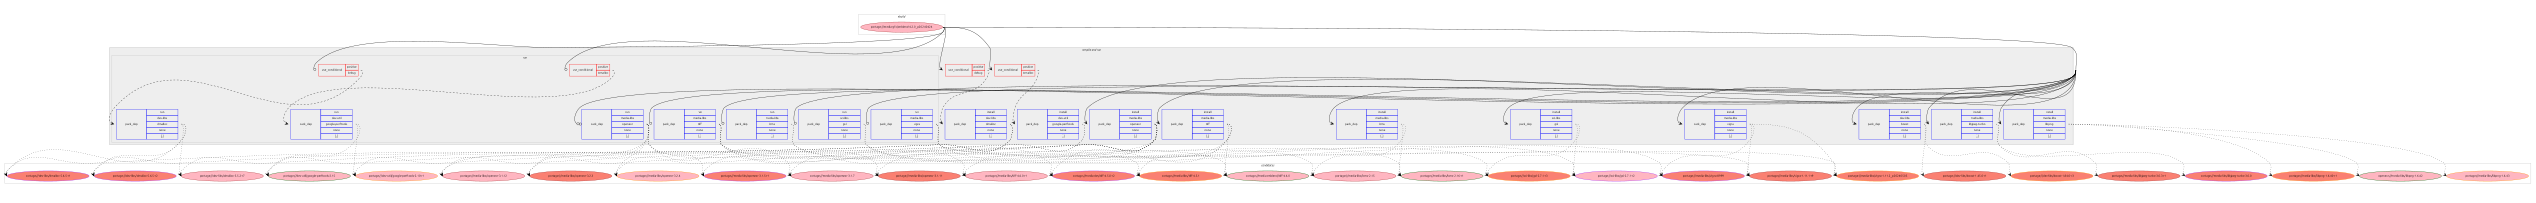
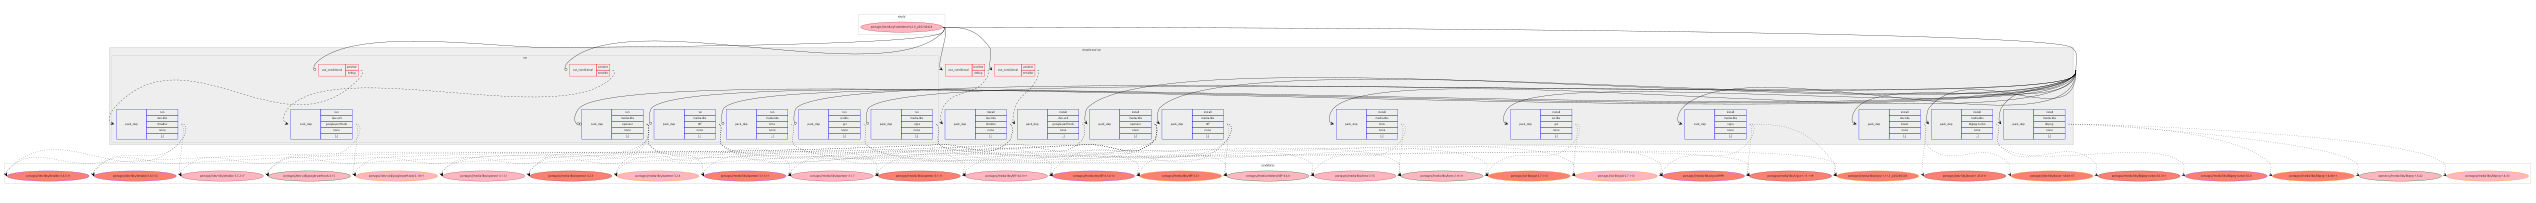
(1616, 176) -> (1616, 176)
